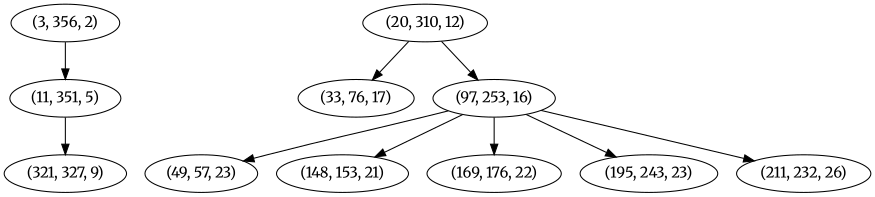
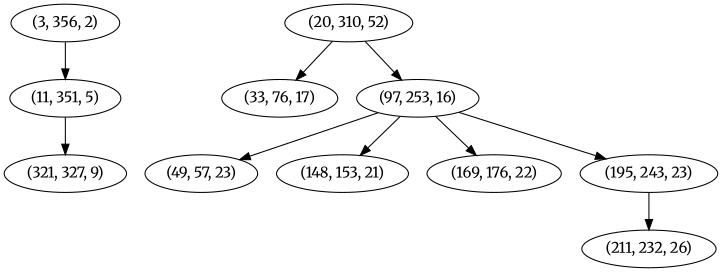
(425, 23) -> (349, 23)
(643, 134) -> (649, 206)
